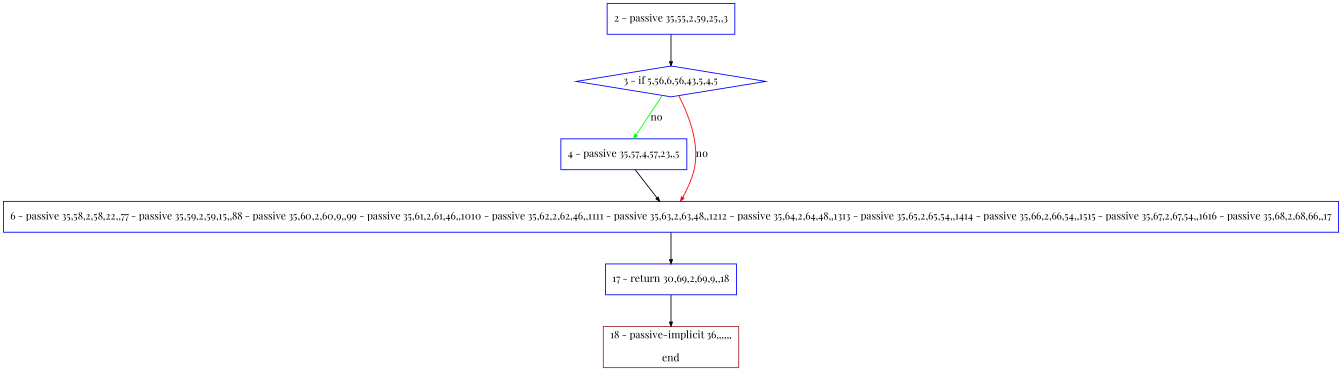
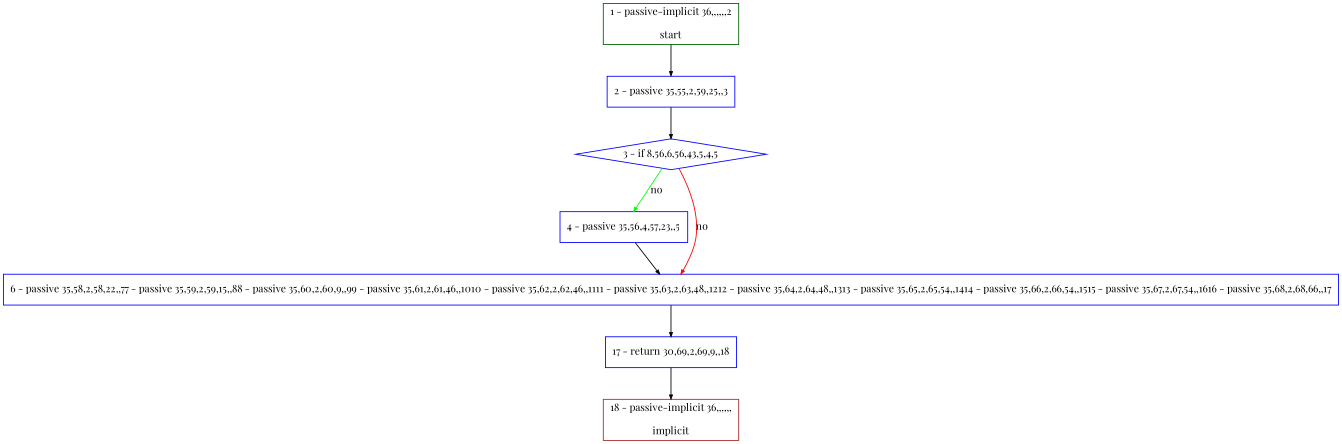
none -> (671, 24)
(671, 81) -> (671, 154)
(624, 154) -> (624, 227)
(671, 347) -> (671, 420)
